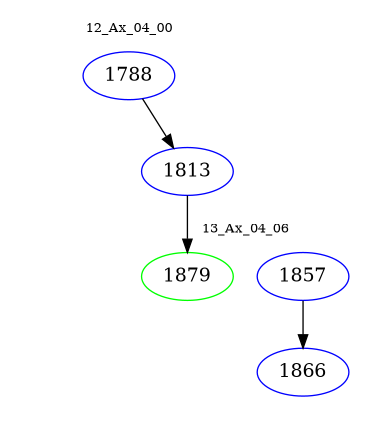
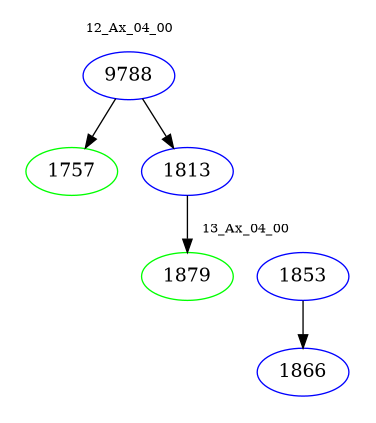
(129, 76) -> (129, 76)
none -> (72, 171)
(246, 229) -> (246, 229)
(303, 276) -> (303, 276)
